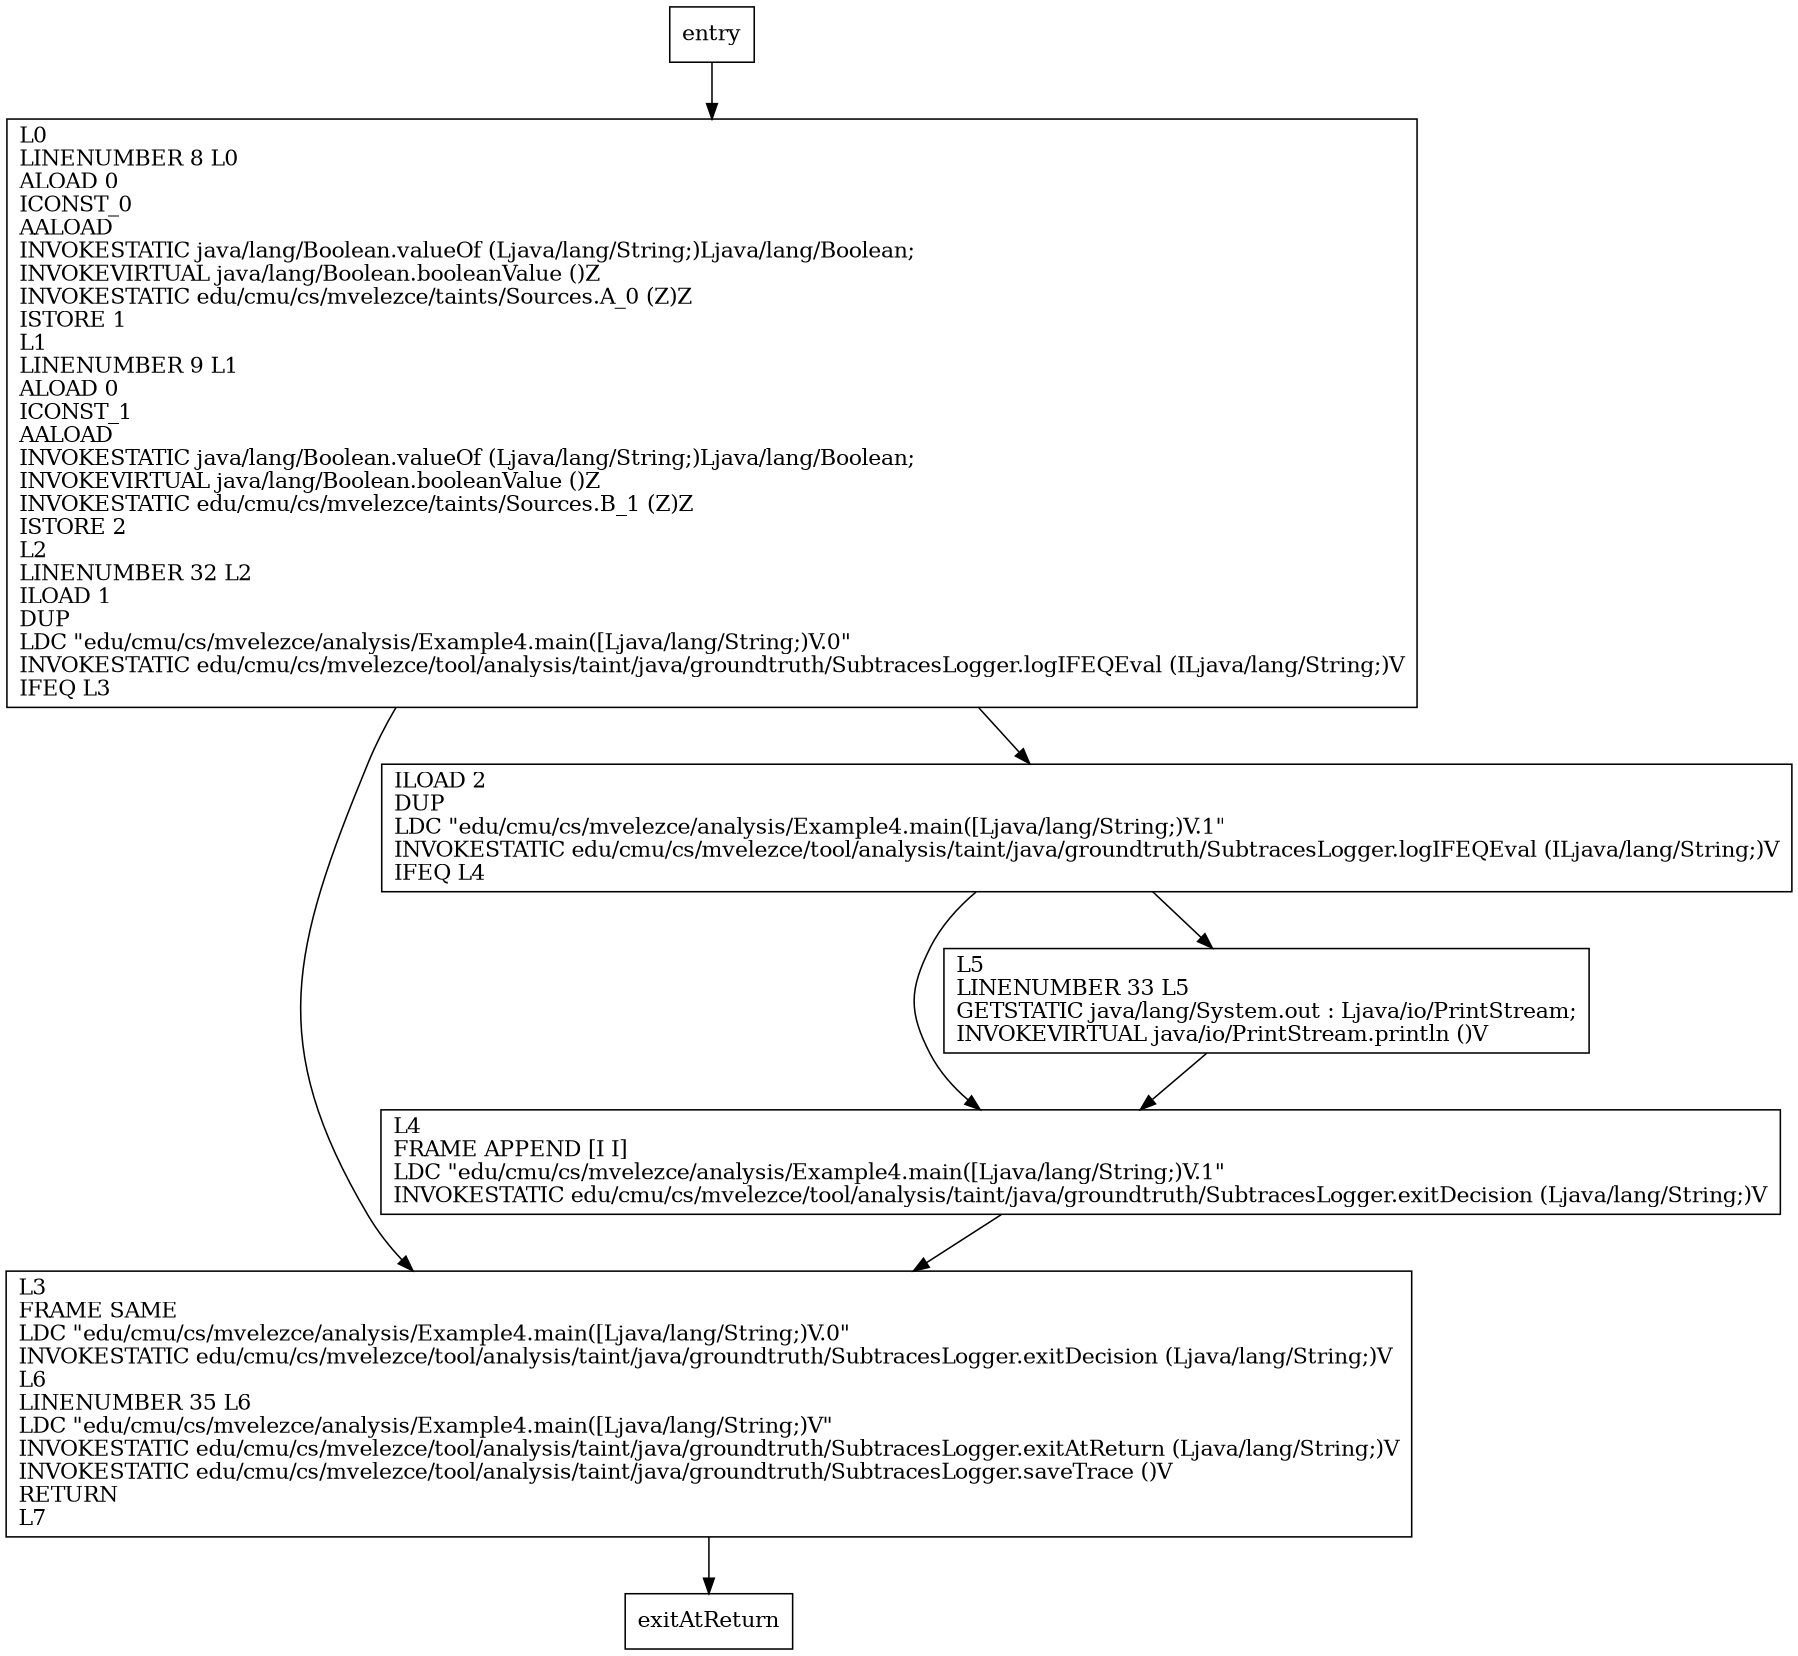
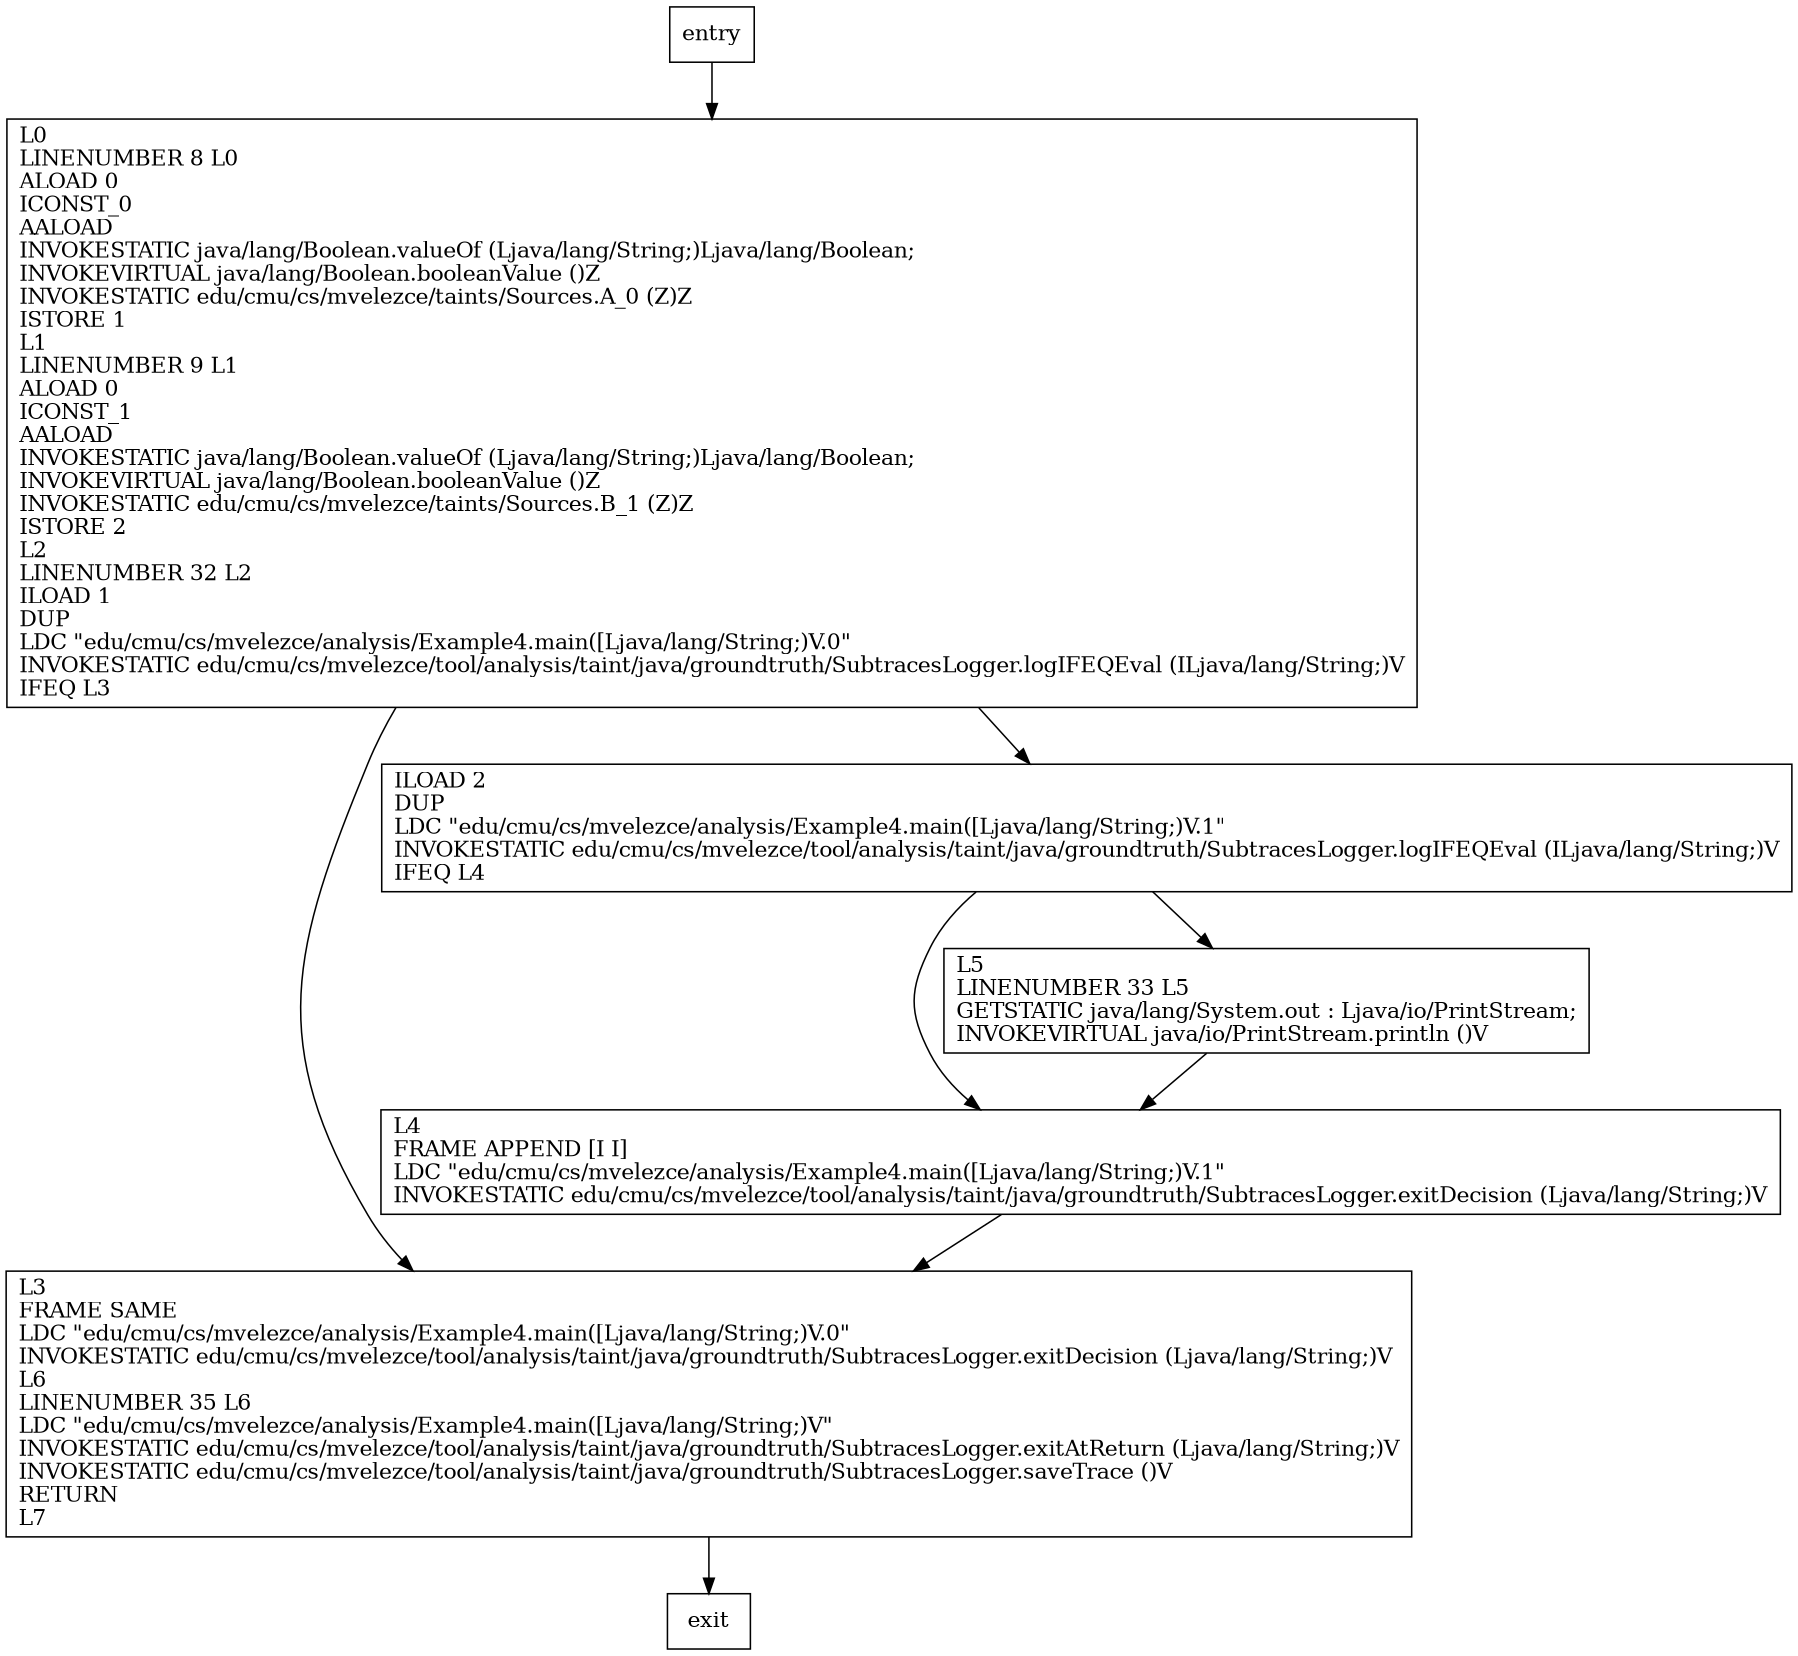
(709, 1621) -> (709, 1621)
